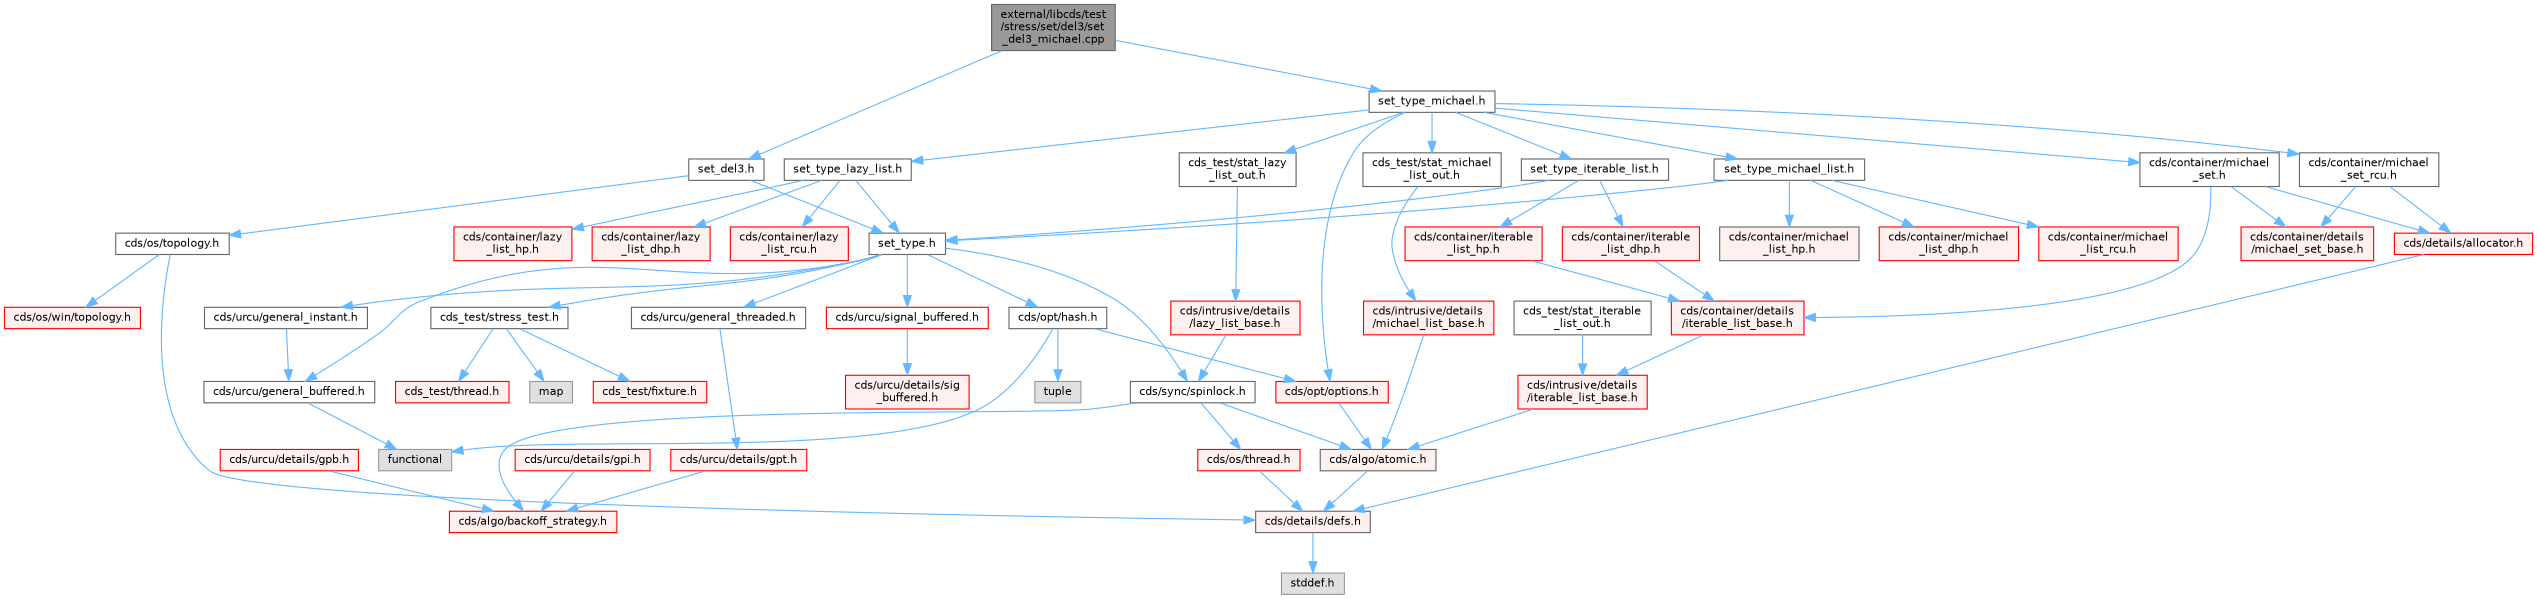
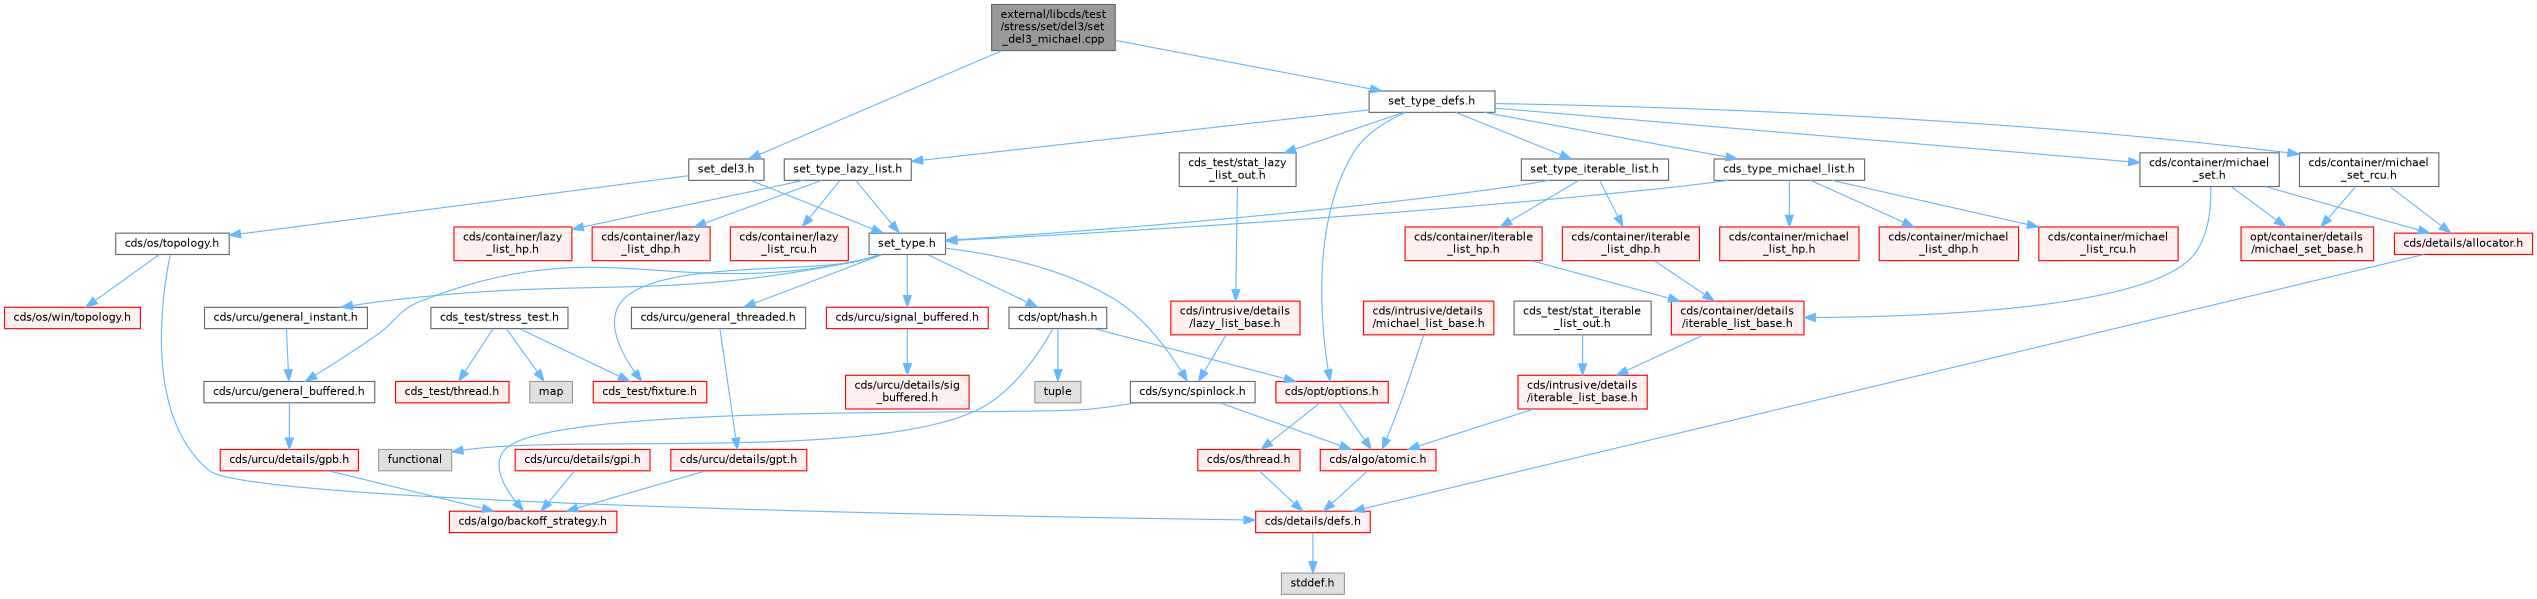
(1432, 102) -> (1432, 102)
(1432, 170) -> none
(1789, 170) -> (1789, 170)
(1789, 244) -> (1789, 244)
(2307, 244) -> (2307, 244)
(721, 284) -> (629, 296)
(1217, 422) -> (1296, 422)
(347, 424) -> (289, 420)
(1378, 460) -> (1378, 460)
(1313, 522) -> (1313, 522)
